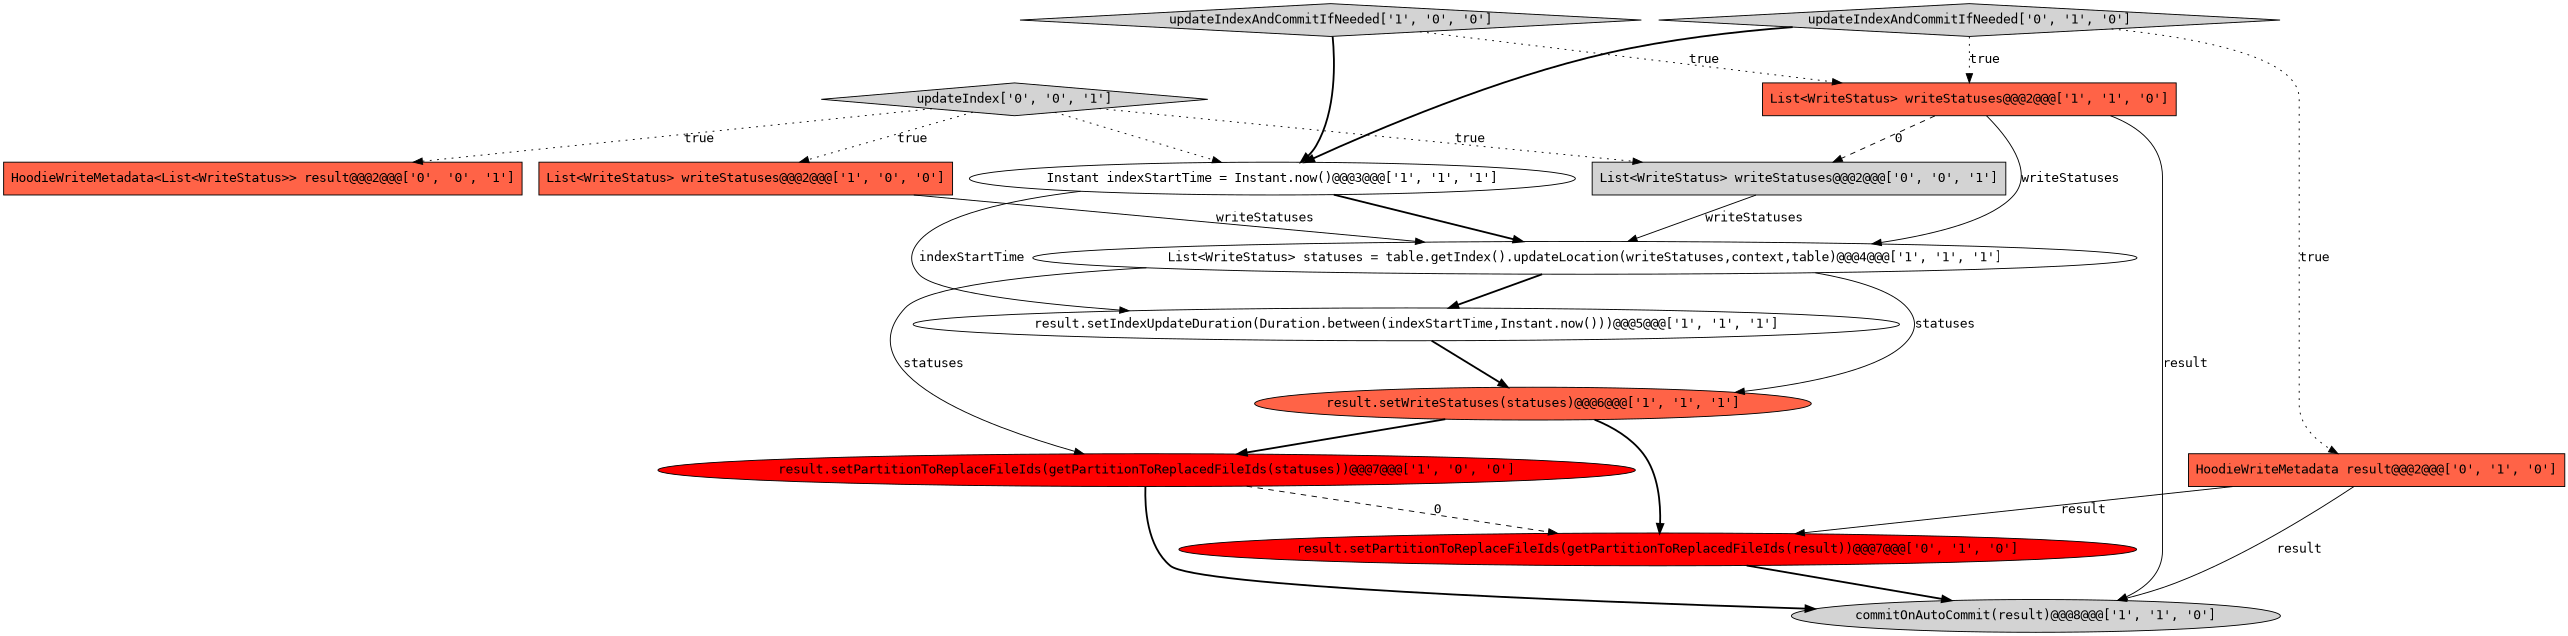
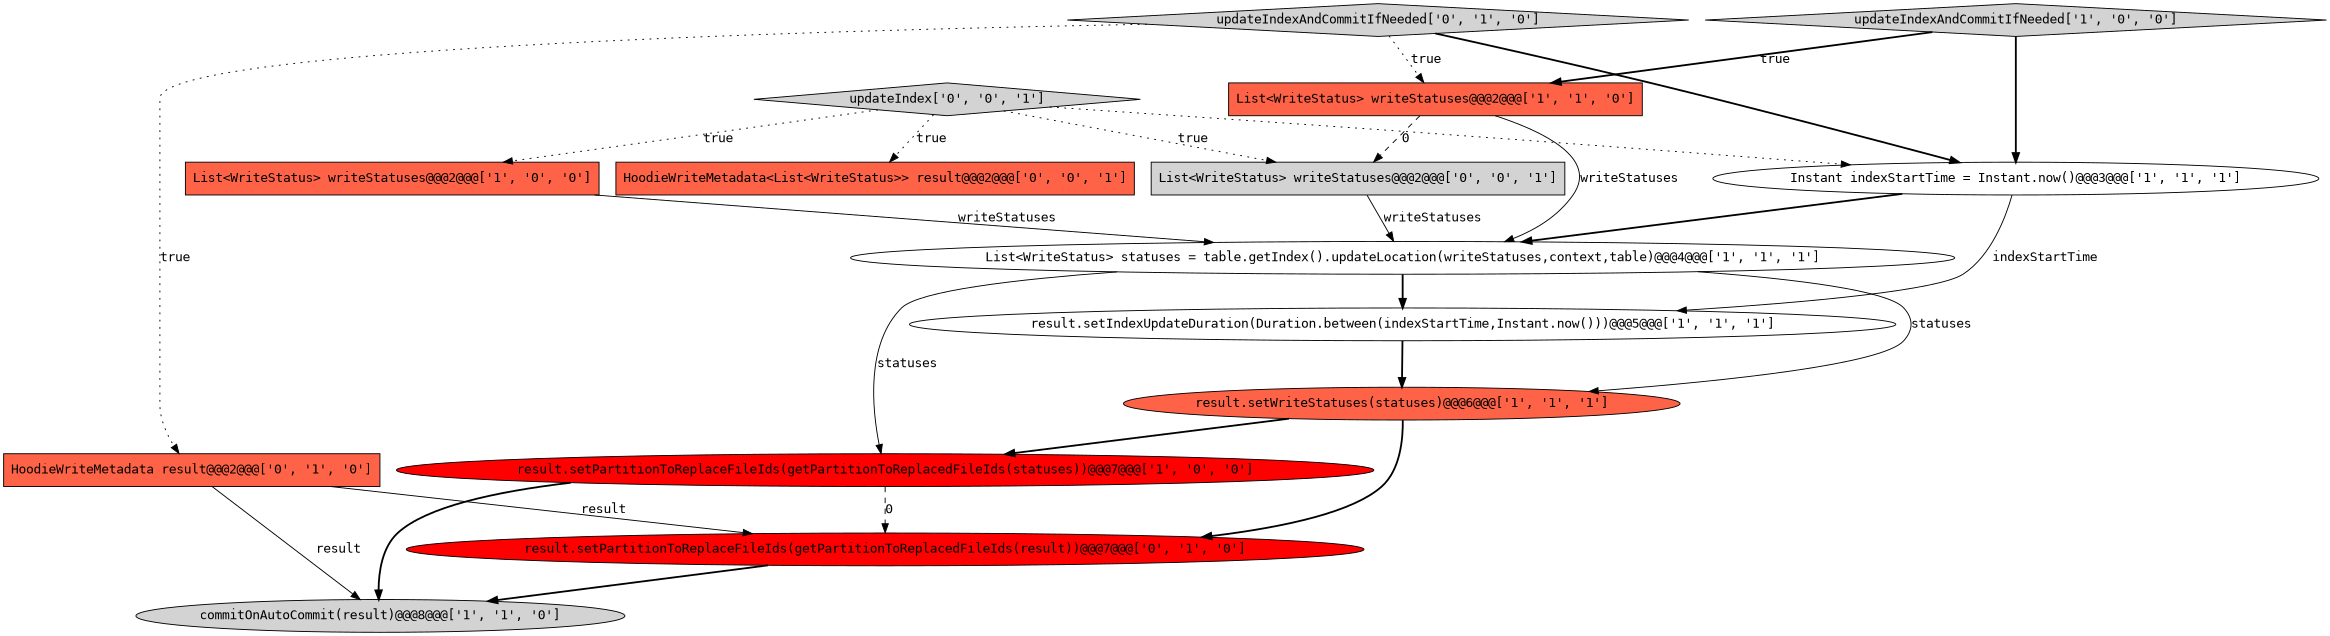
(1626, 57) -> (1747, 57)
(2163, 352) -> none
